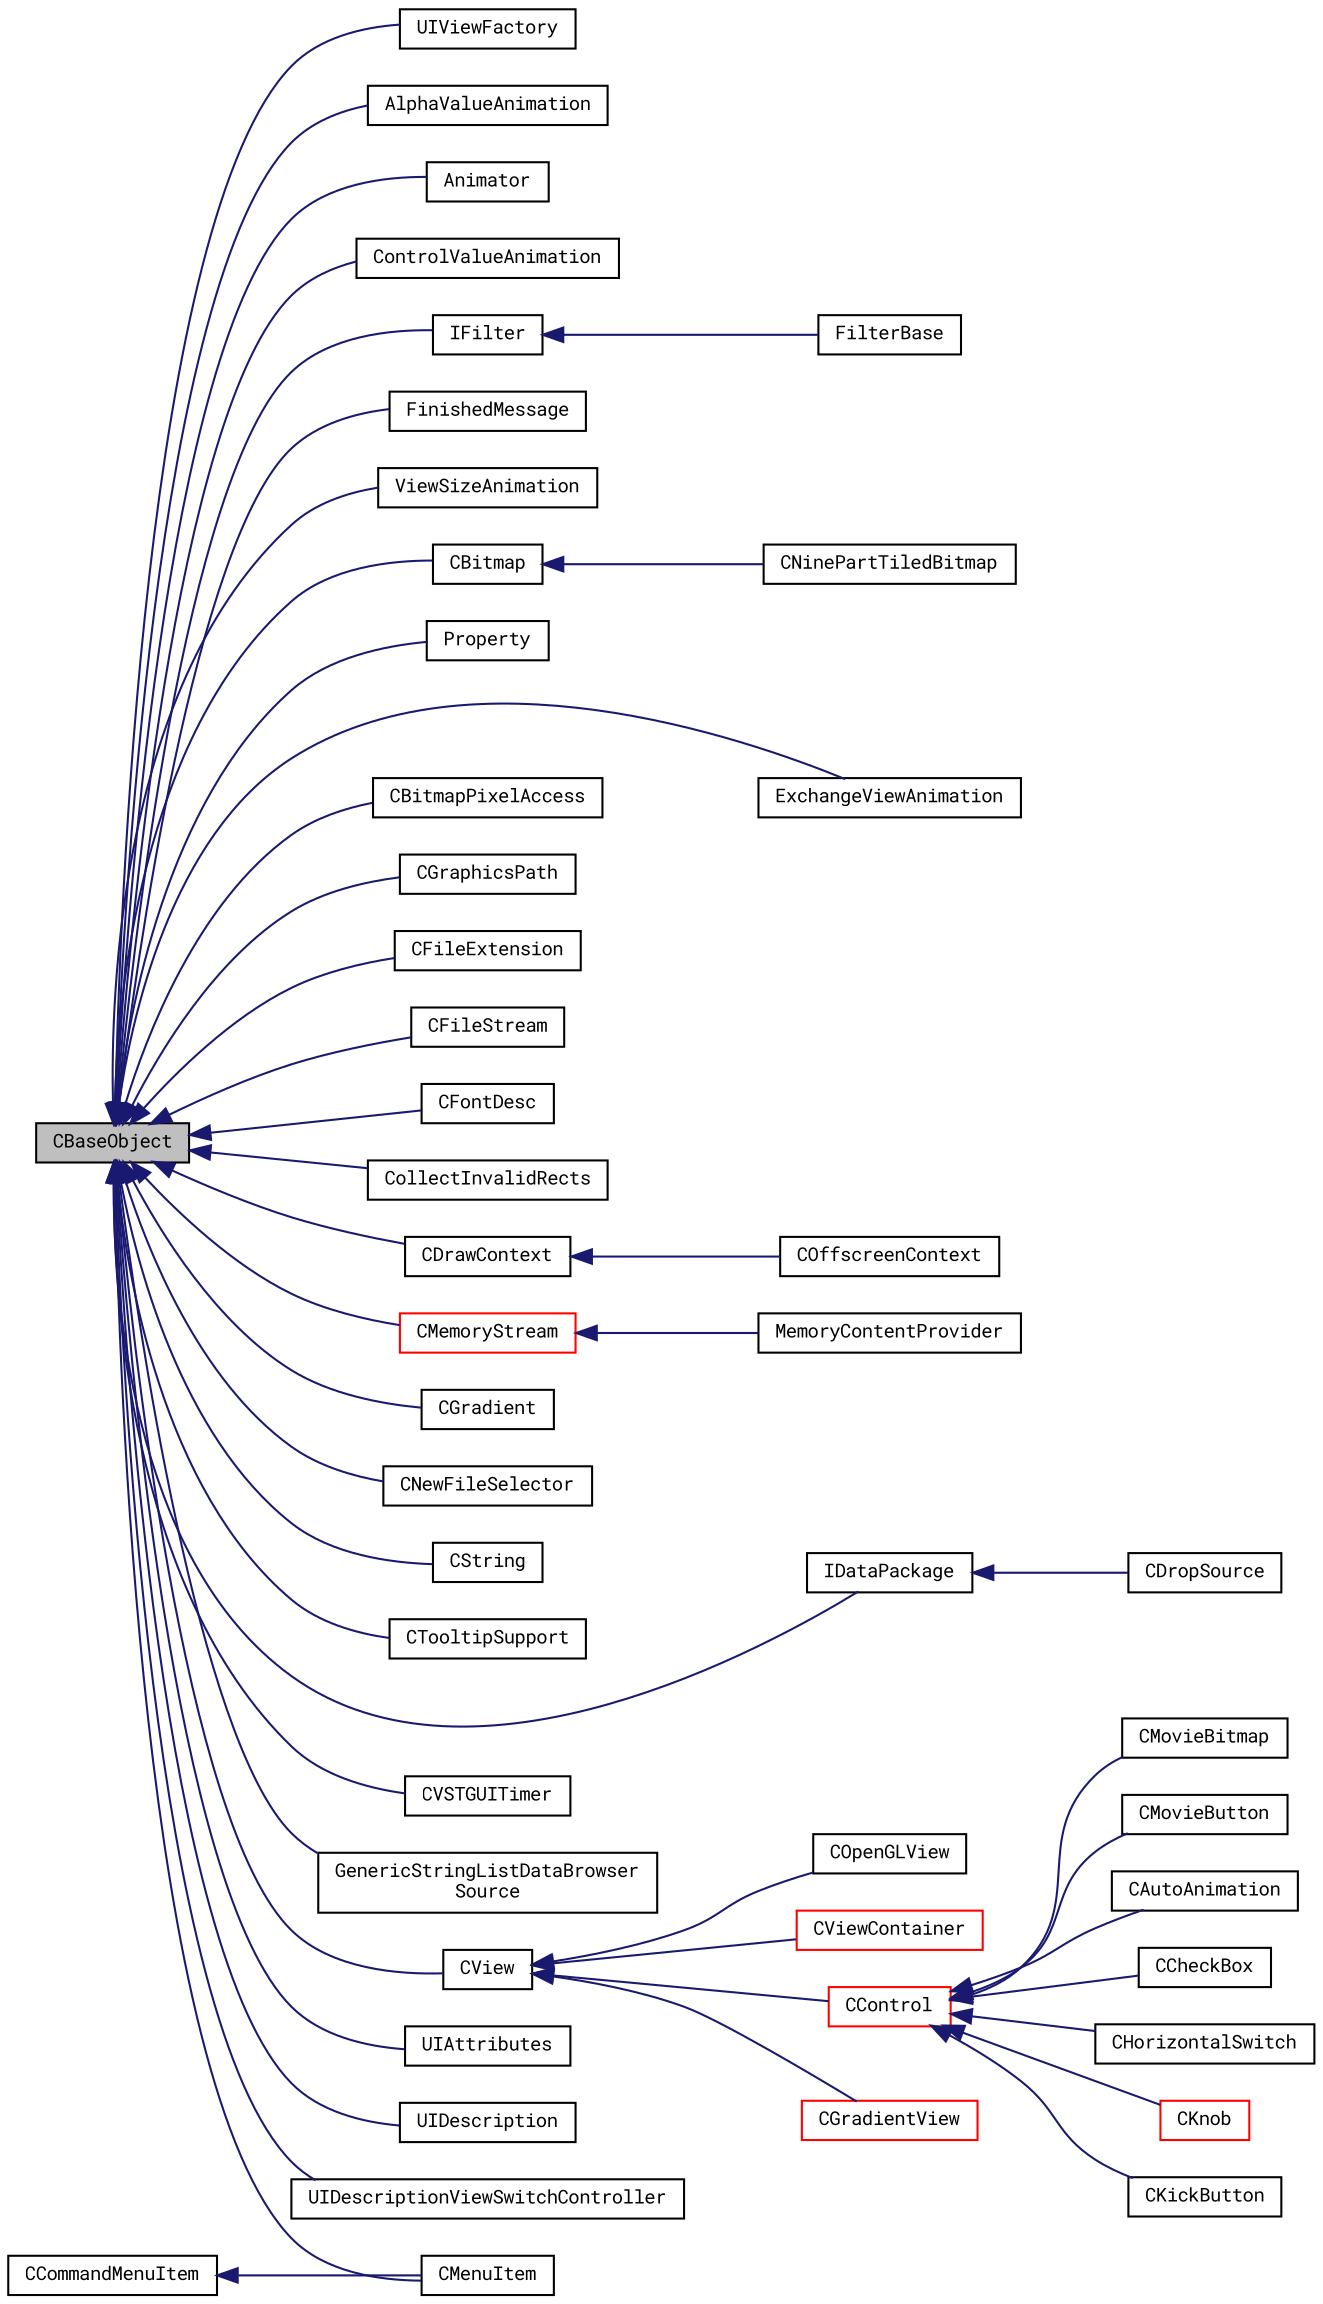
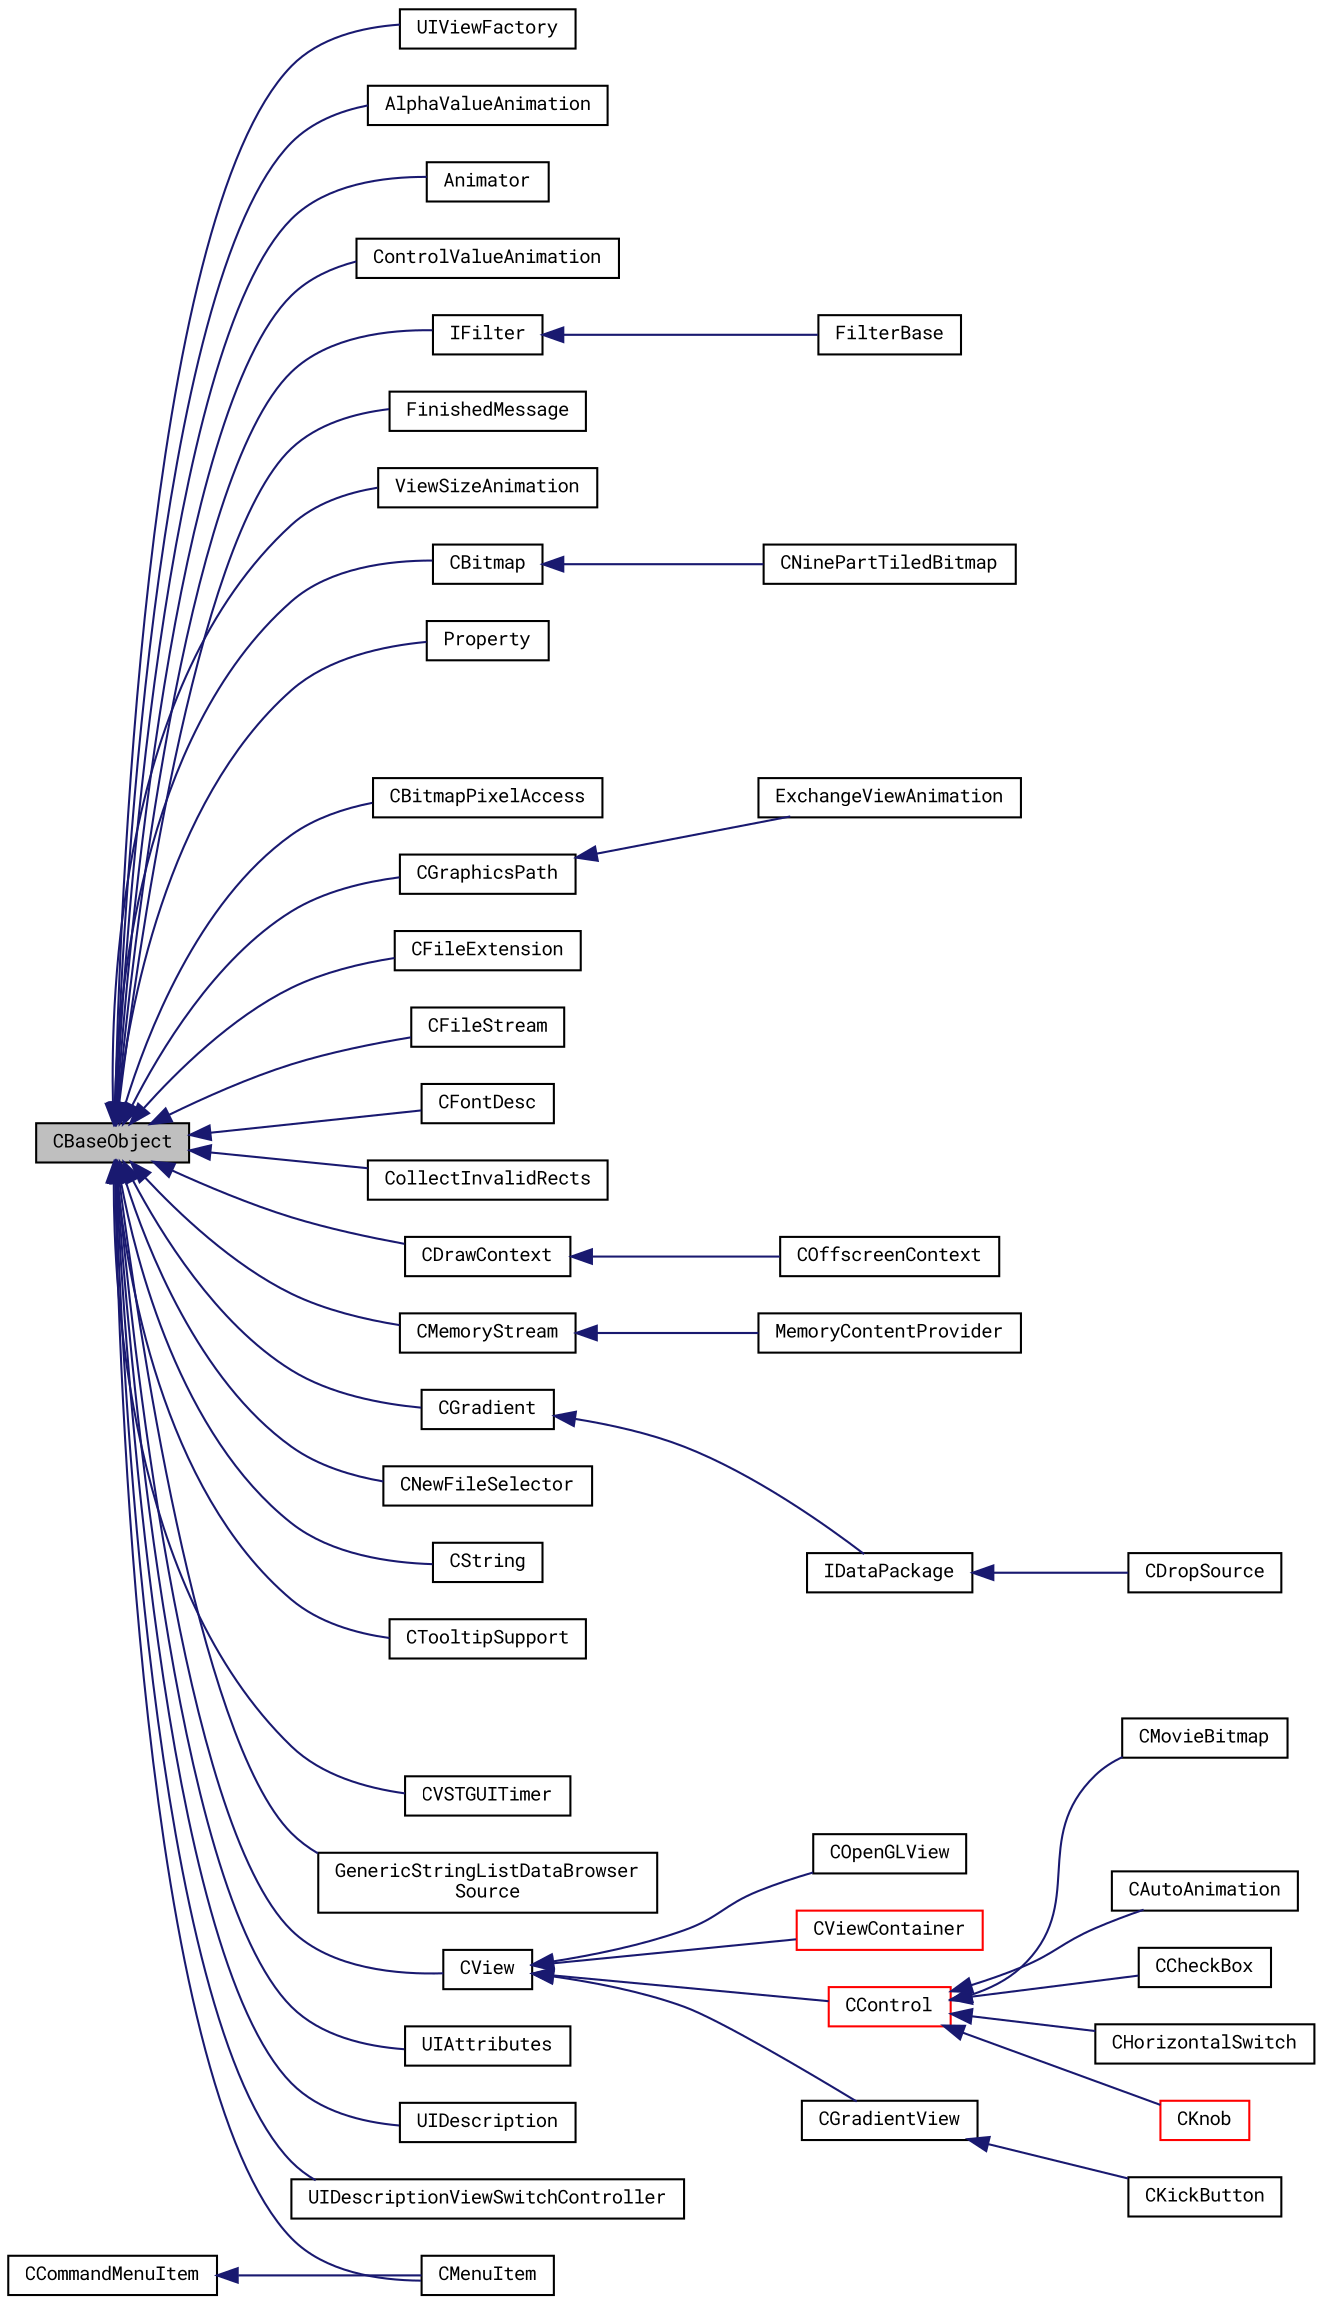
(372, 723) -> (694, 835)
(488, 1333) -> (488, 1333)
(319, 1690) -> (728, 1467)
(1205, 1815) -> none
(1044, 2104) -> (1058, 2161)
(890, 2120) -> (890, 2120)
